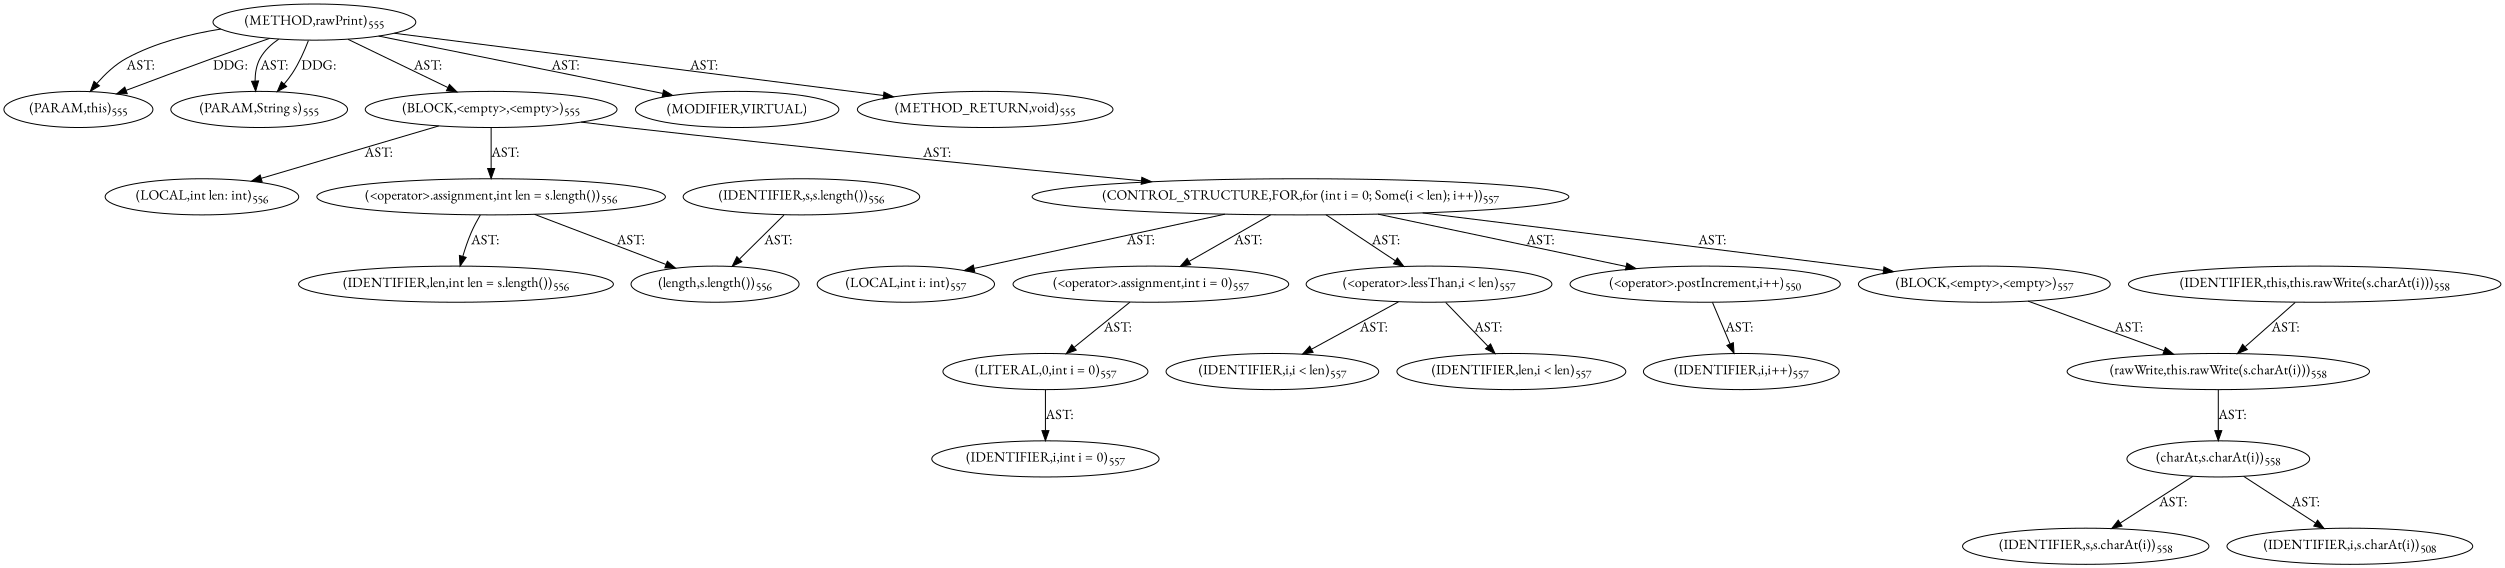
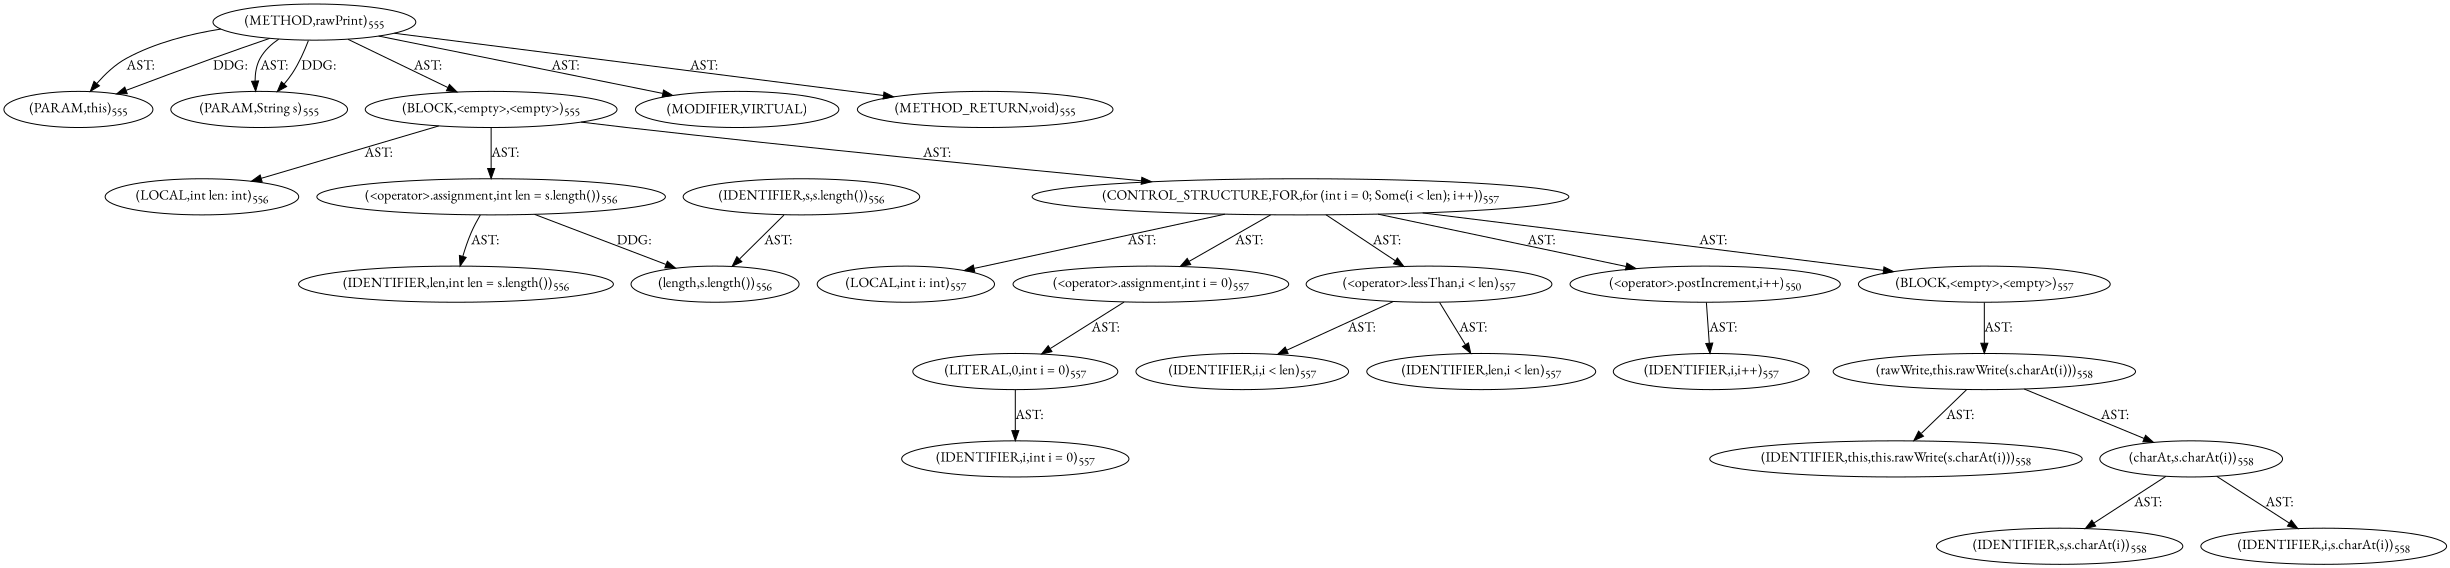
(633, 240) -> (636, 240)
(2270, 325) -> (1944, 412)
(2428, 545) -> (2402, 545)
